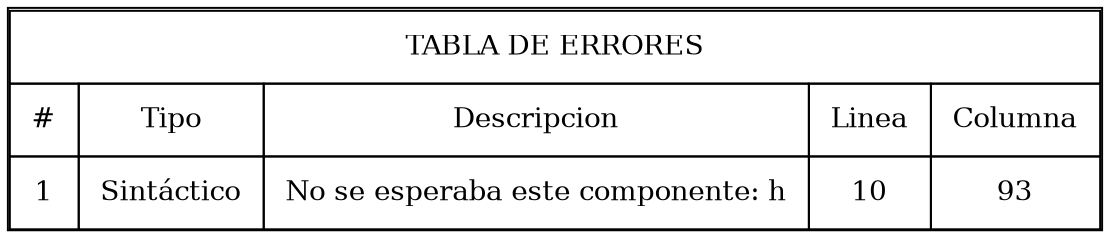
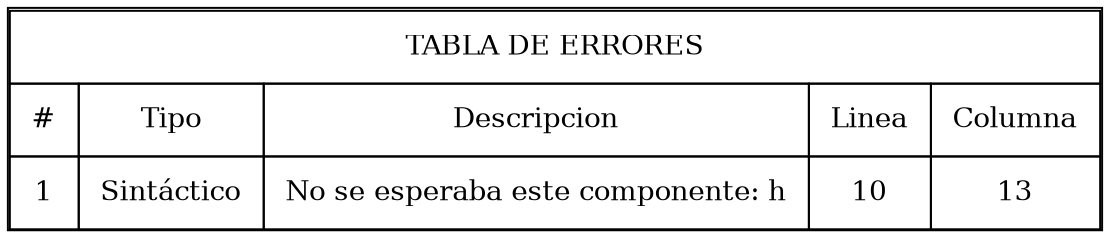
(1016, 192) -> (1016, 192)
